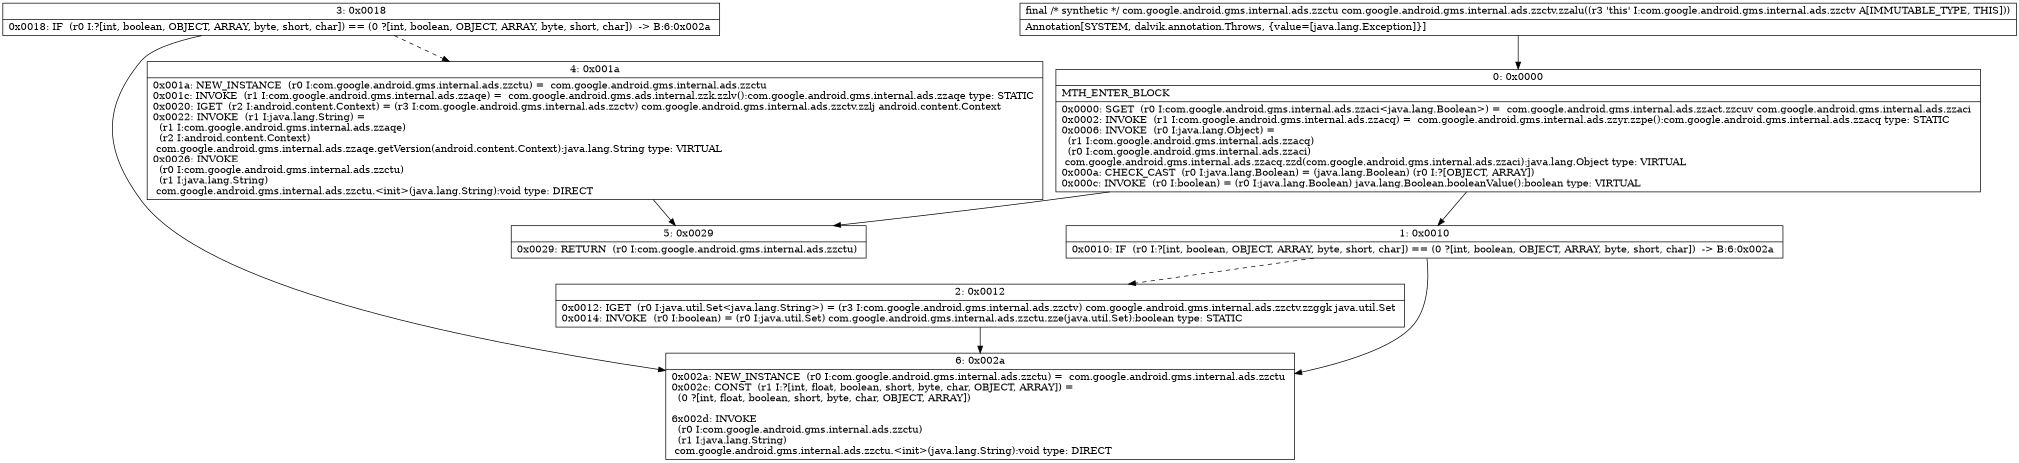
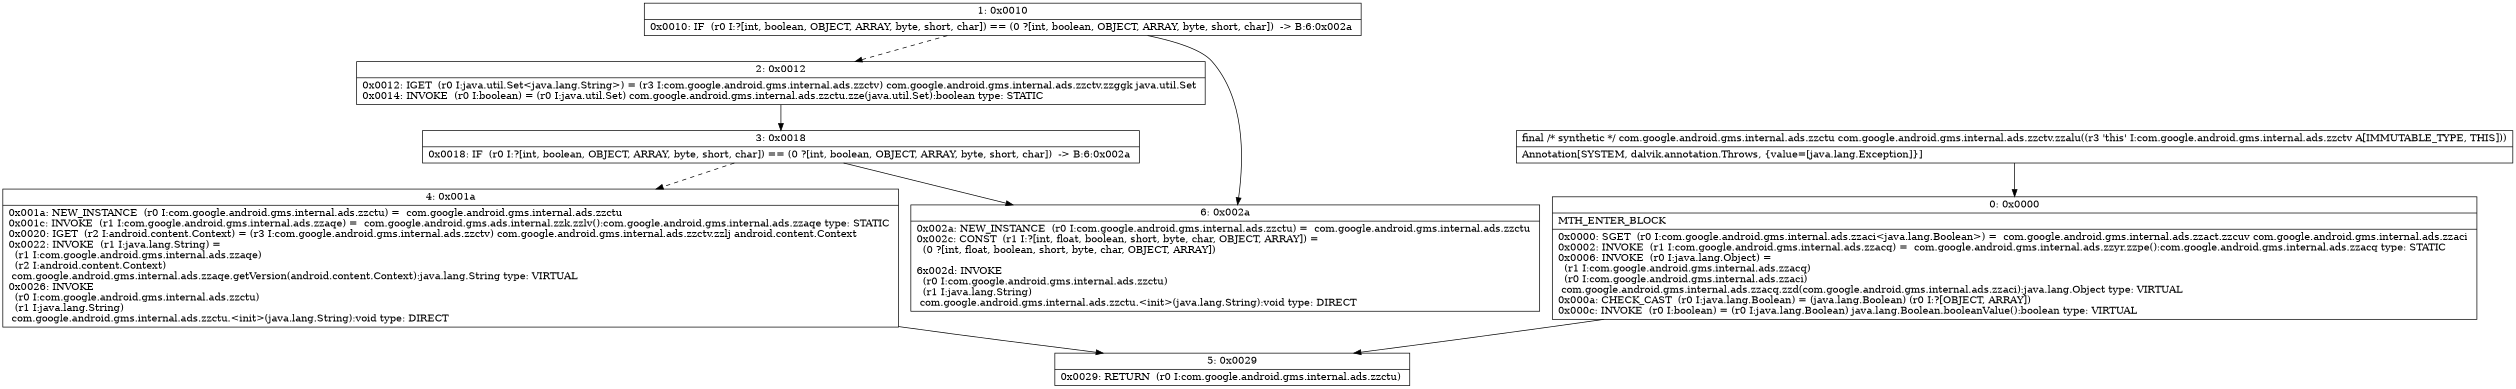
(1454, 206) -> none
(980, 337) -> (781, 114)
